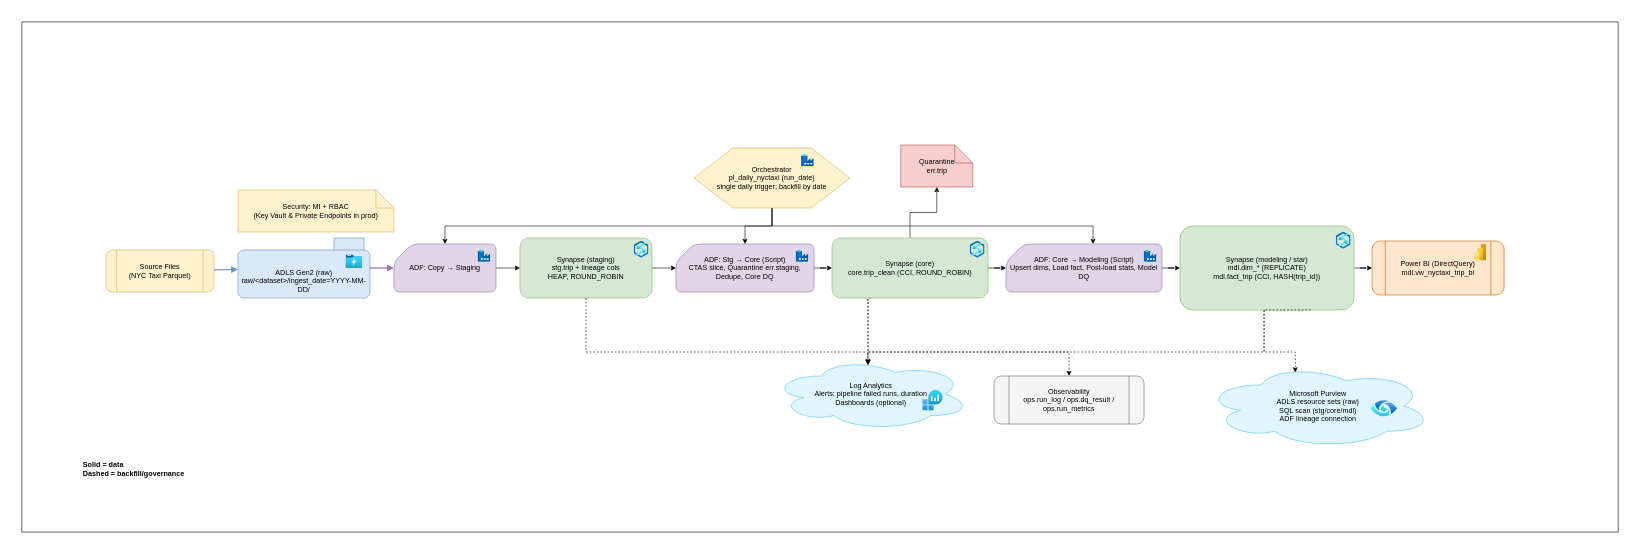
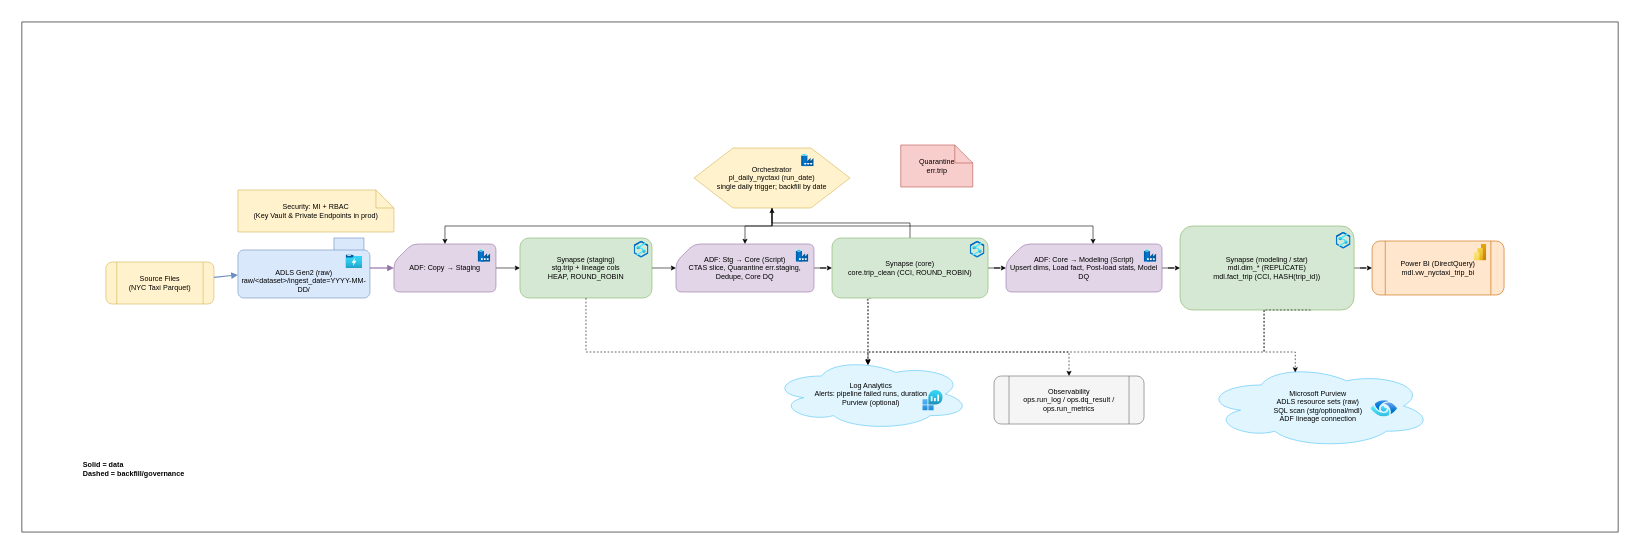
(923, 212) -> (842, 223)
(160, 271) -> (160, 283)
(871, 394) -> (871, 394)
(1318, 406) -> (1318, 406)
